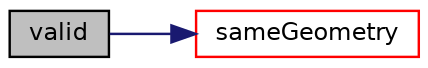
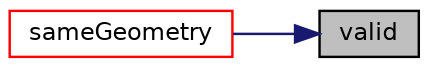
(140, 34) -> (264, 34)
